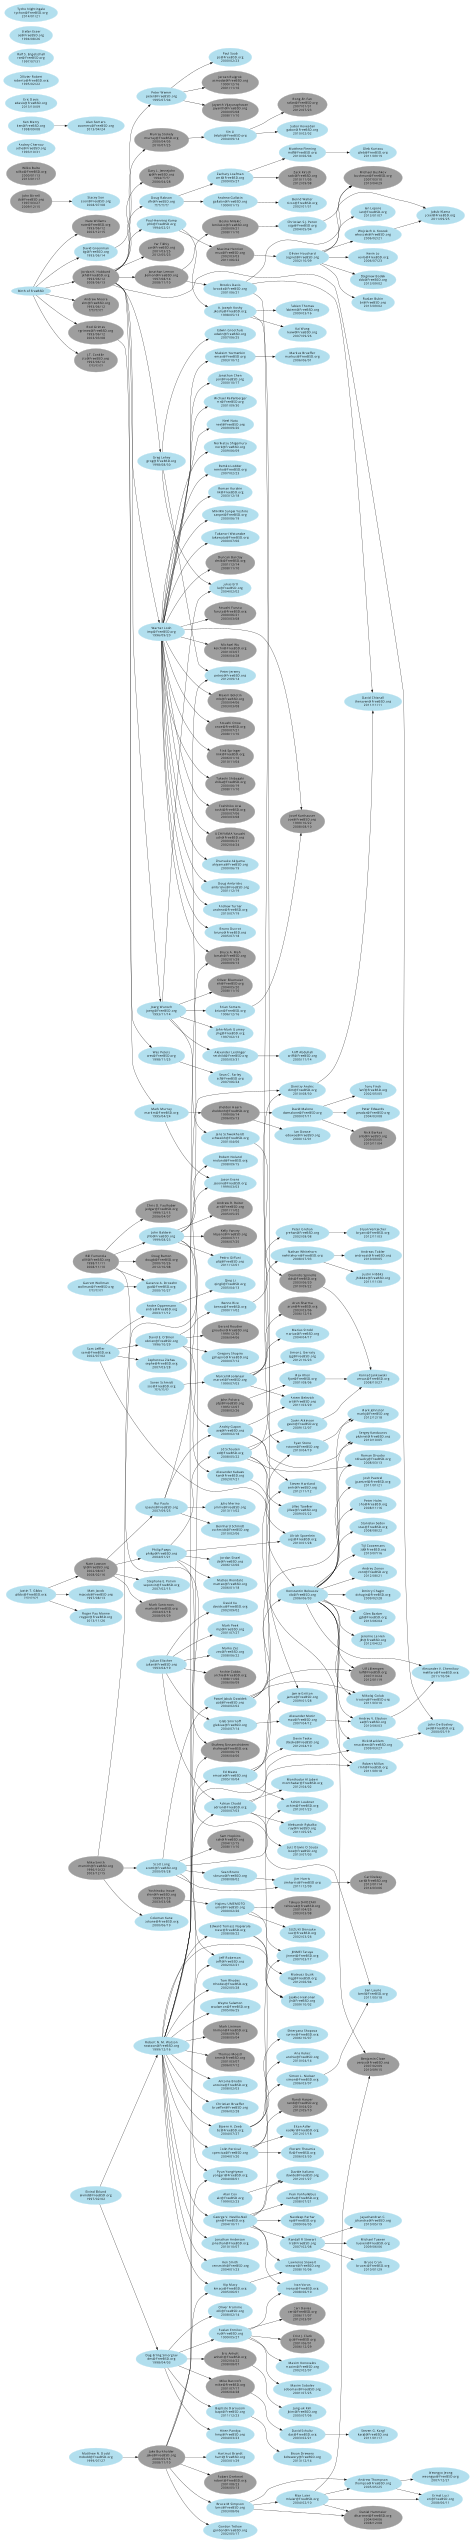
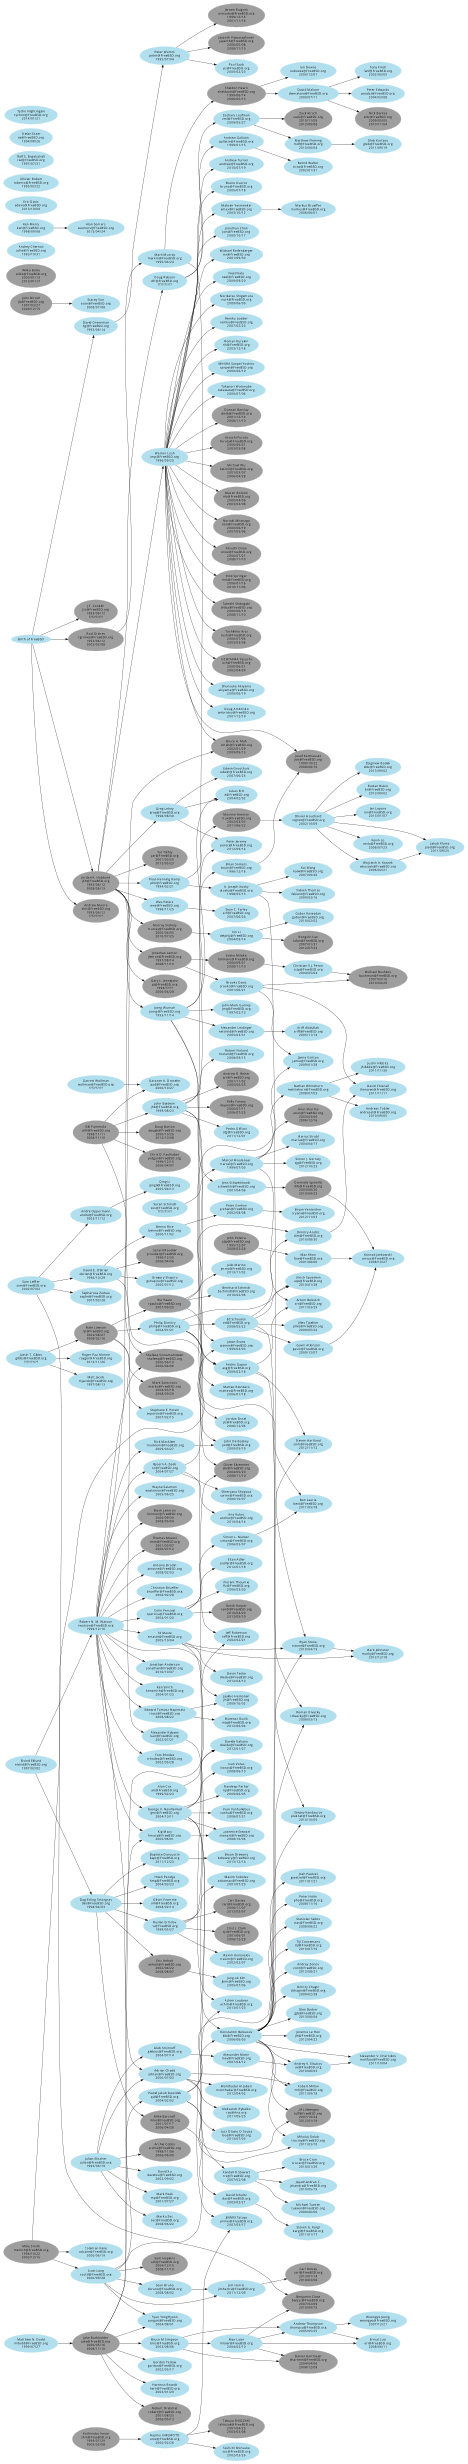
(96, 227) -> none
none -> (236, 526)
(162, 1507) -> (165, 1304)
(162, 1553) -> (165, 1326)
(338, 1667) -> (274, 1844)
(302, 1828) -> (236, 2113)
(266, 2313) -> (201, 1644)
